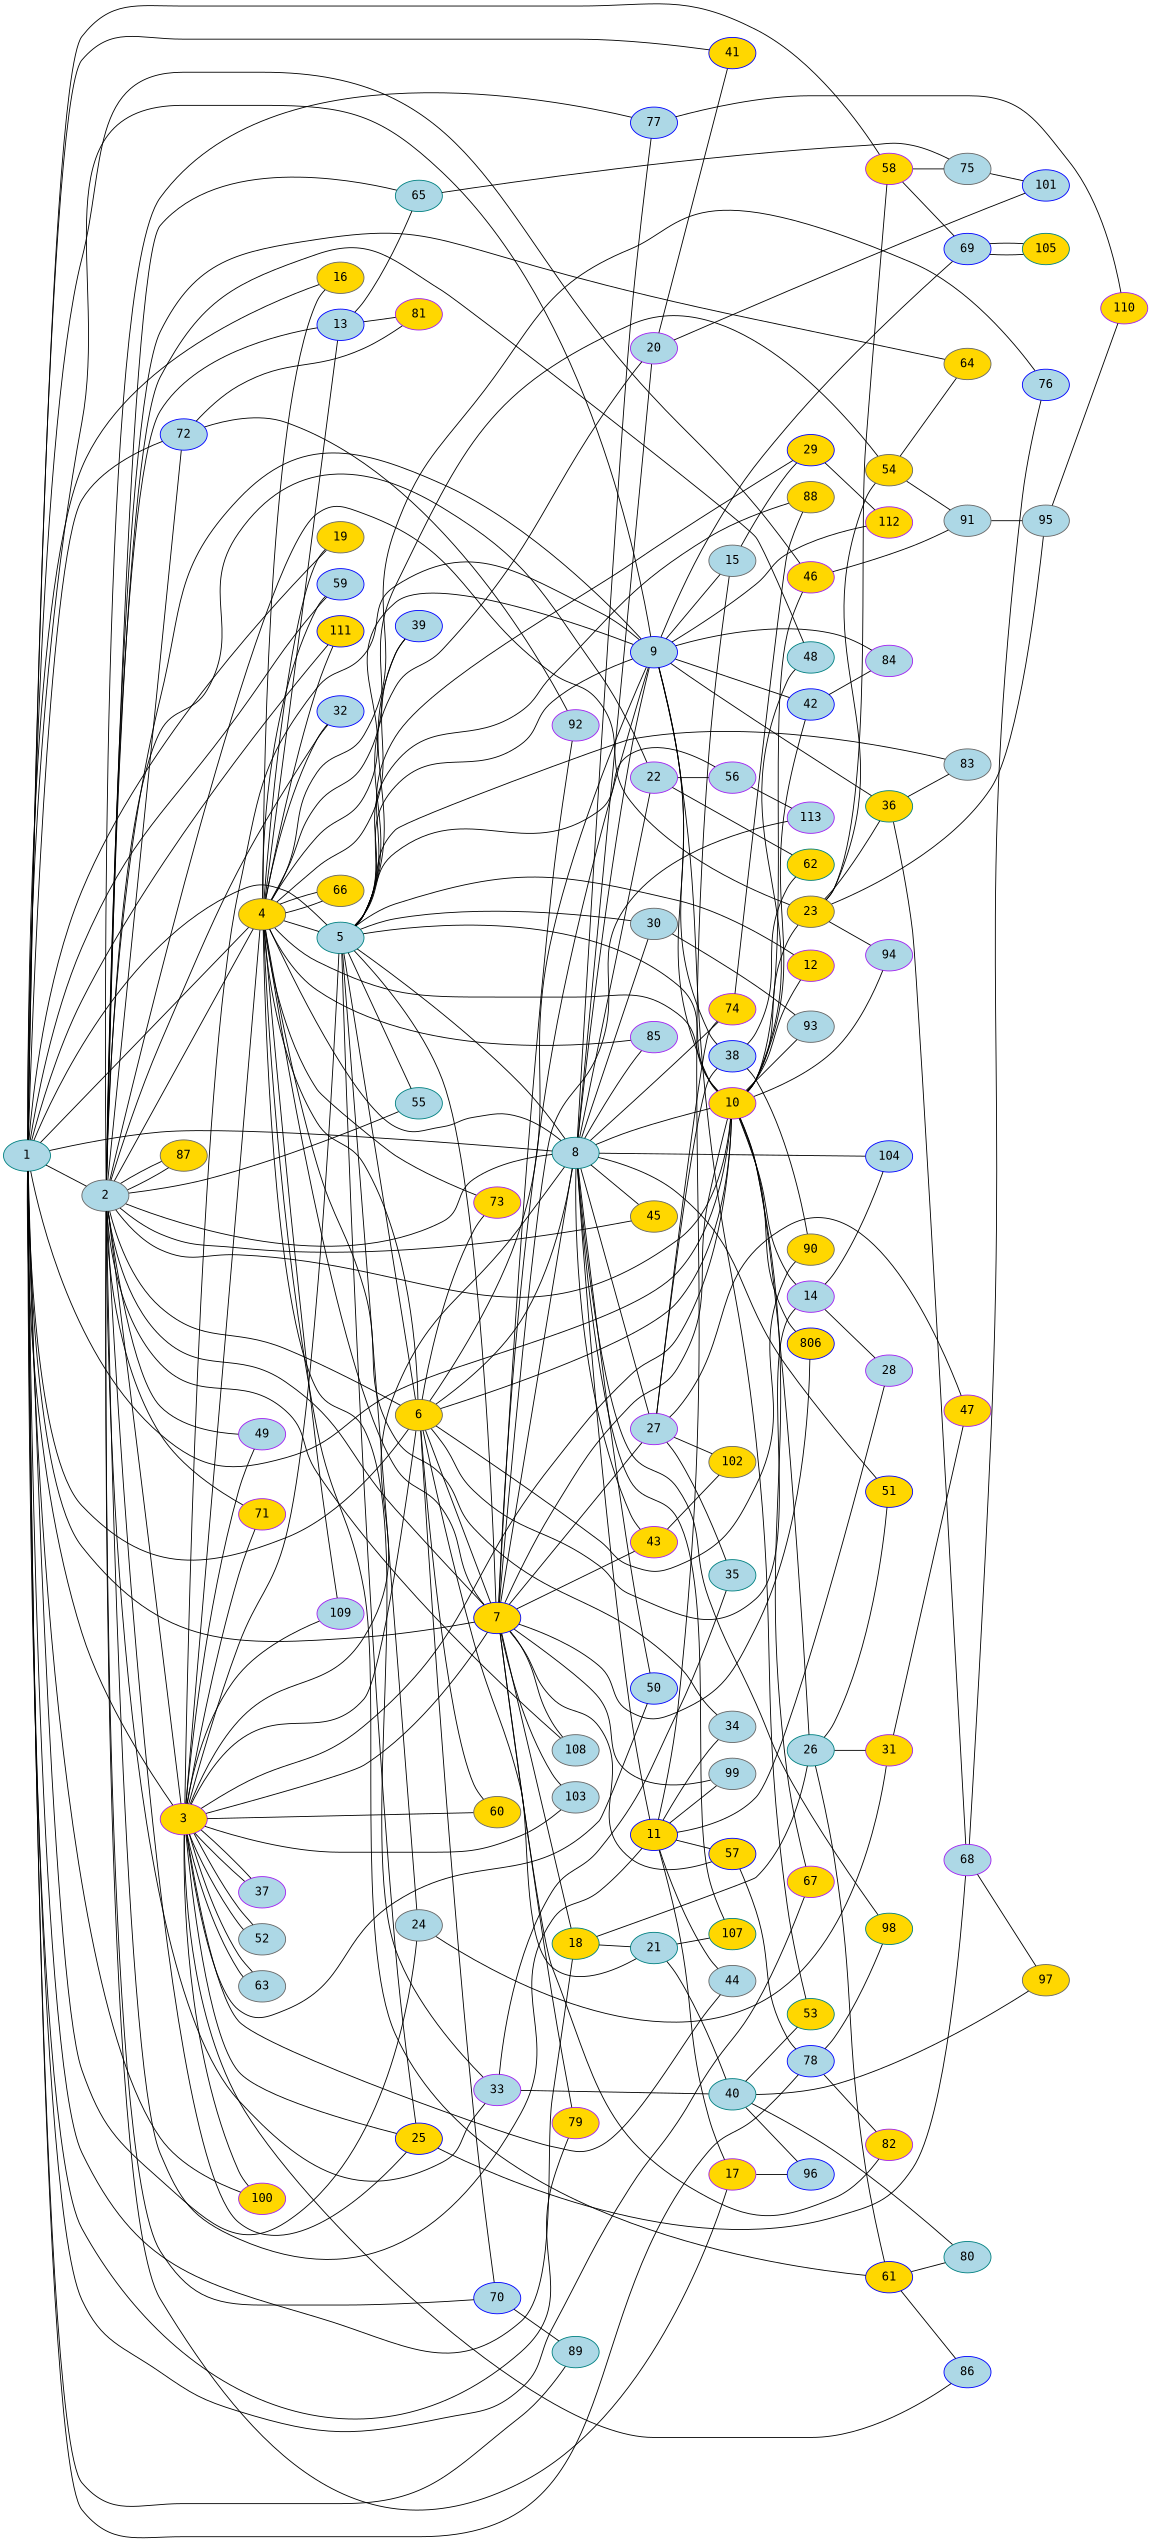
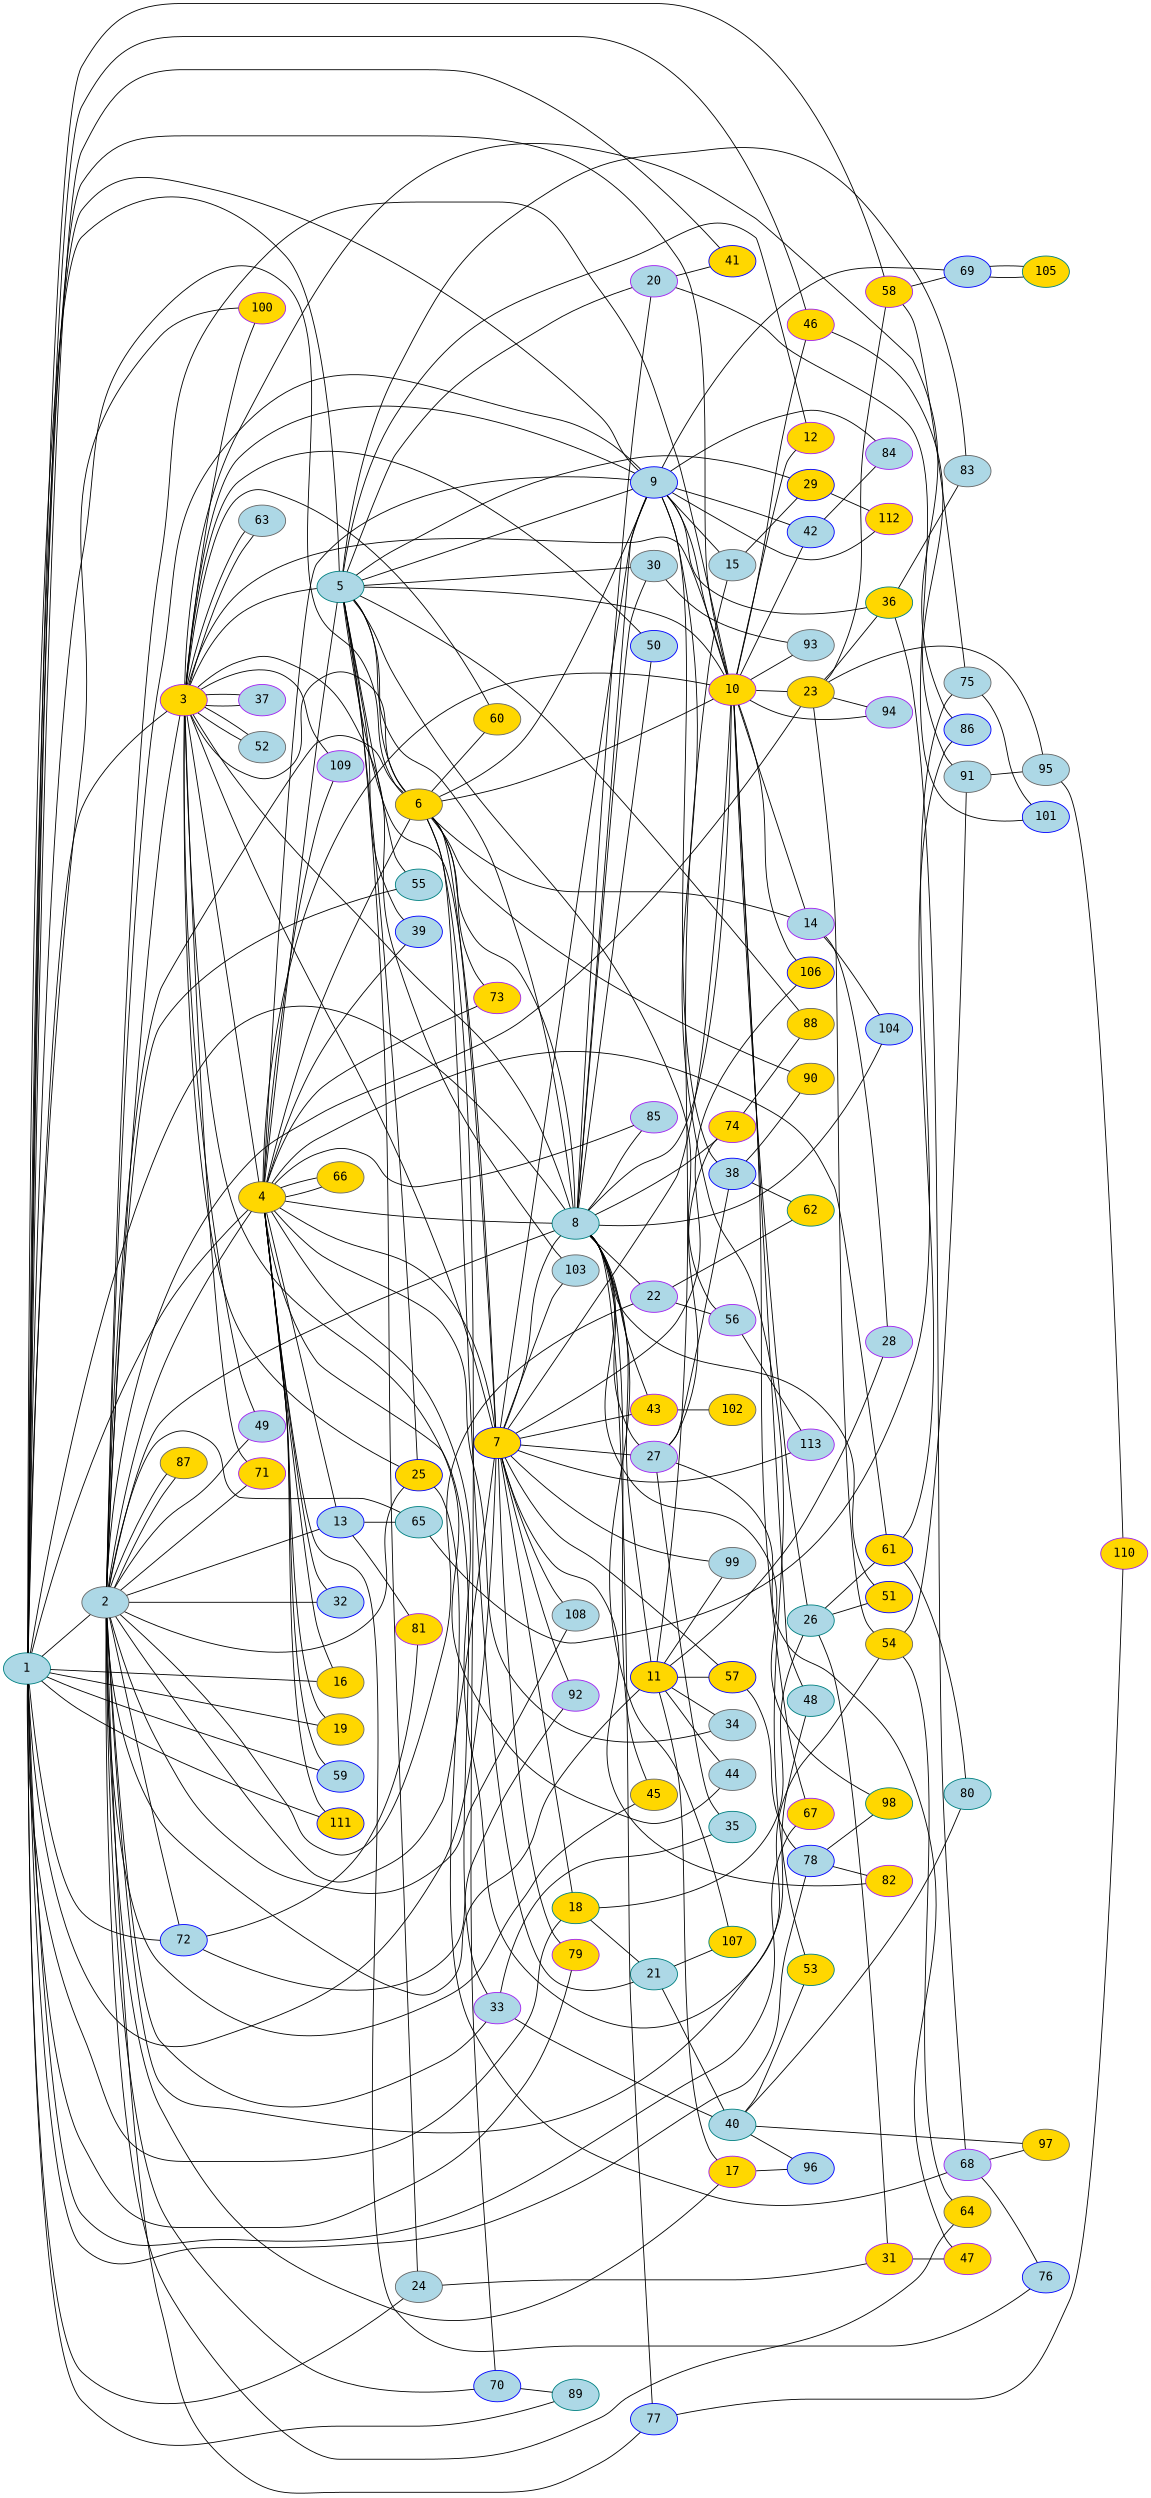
(811, 1344) -> (811, 973)
(691, 1445) -> none
